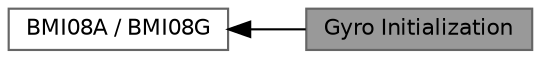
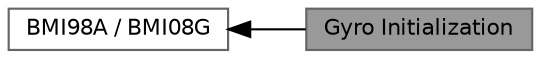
(118, 29) -> (118, 29)
